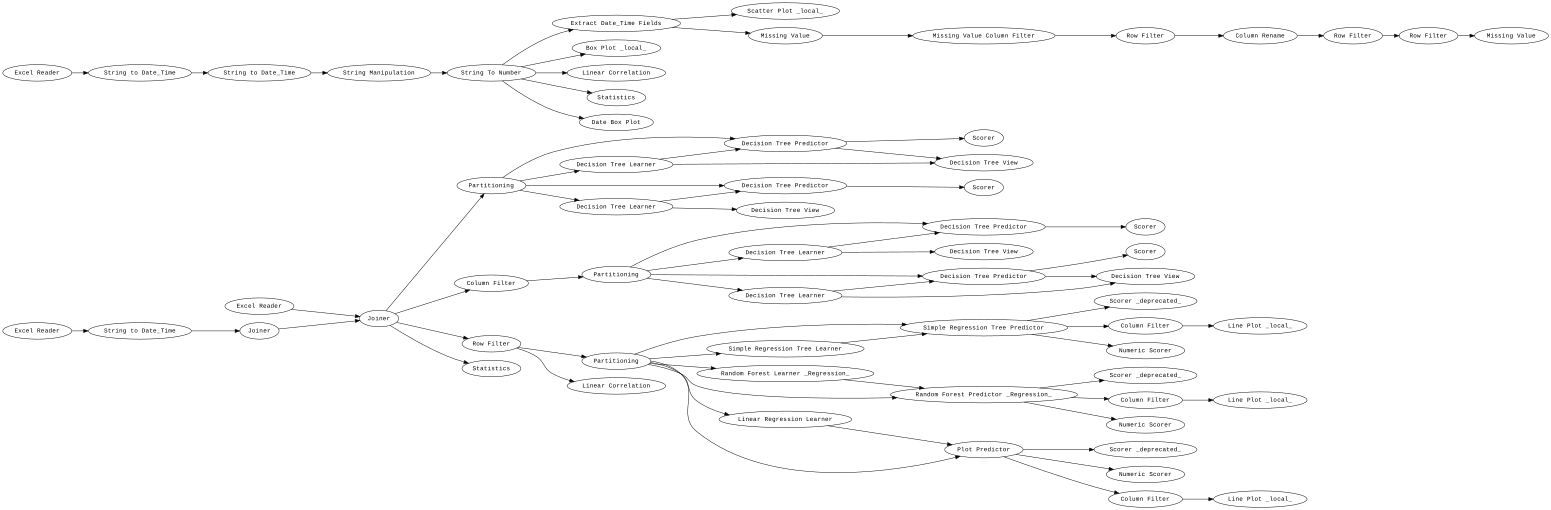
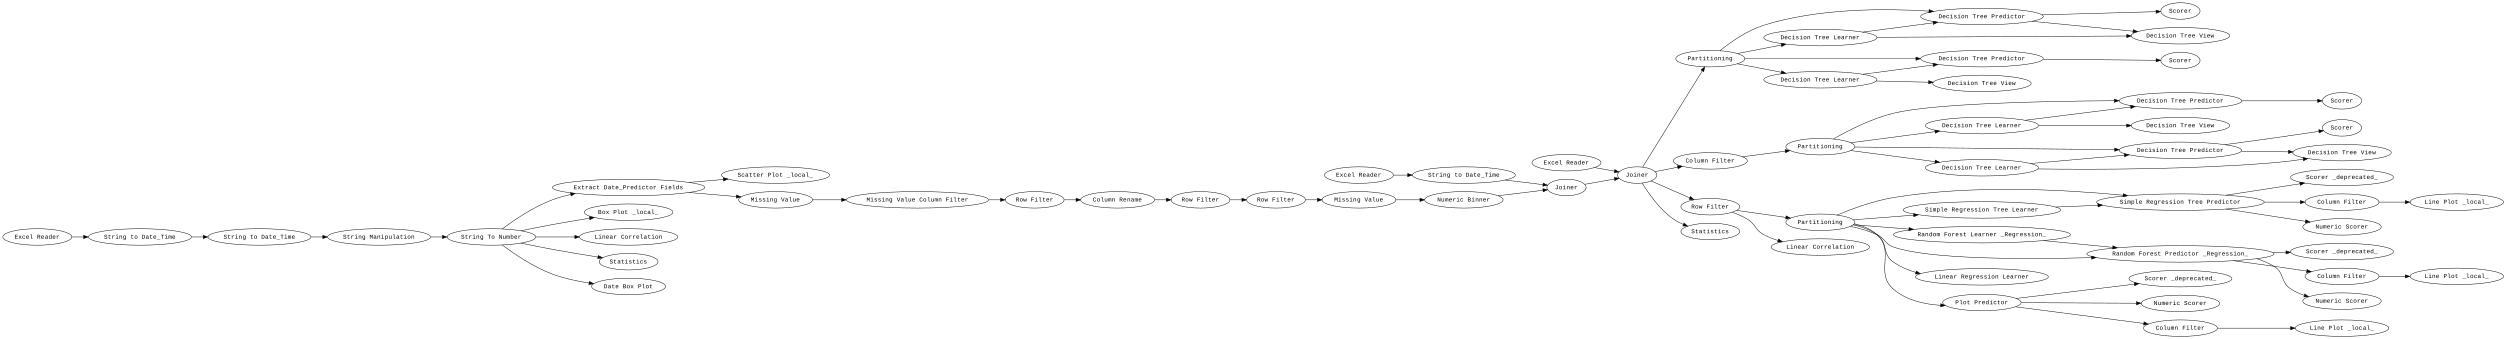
(616, 23) -> (629, 187)
none -> (1464, 200)
(887, 435) -> none
